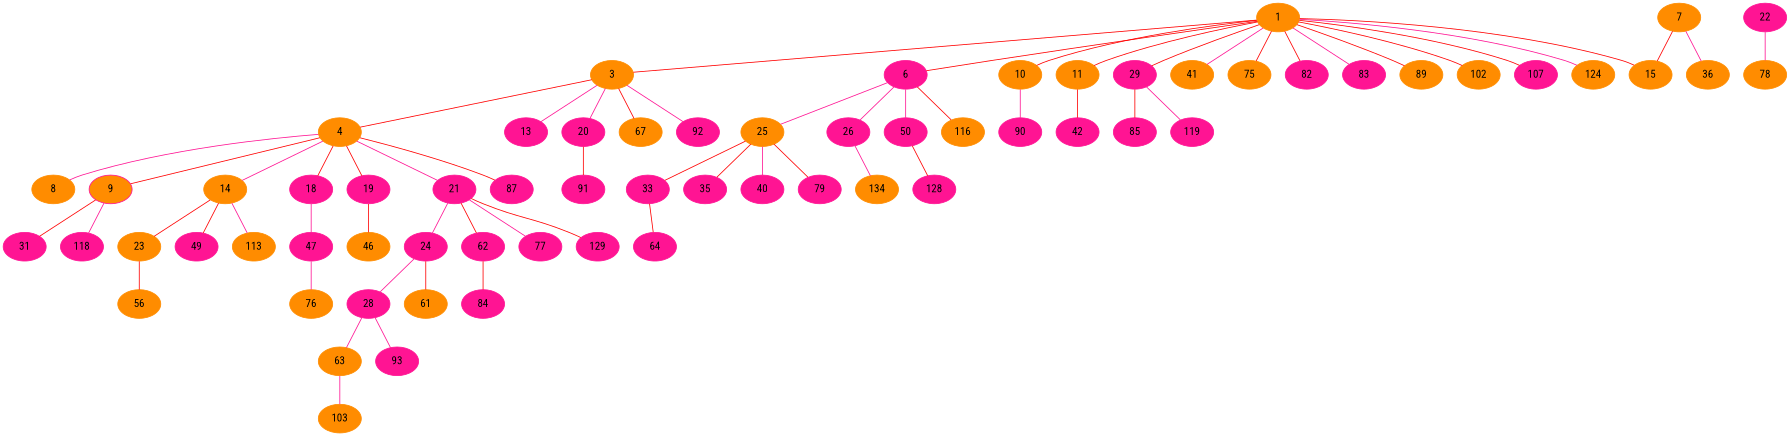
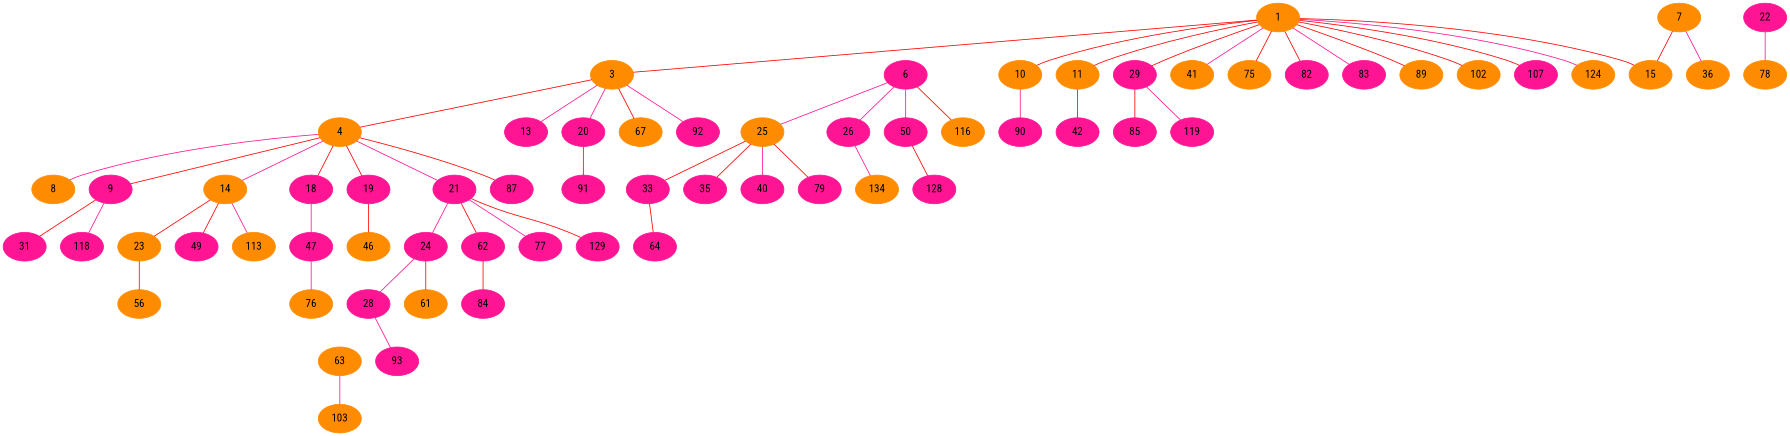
(1067, 49) -> none
(111, 189) -> (111, 189)
(354, 333) -> none
